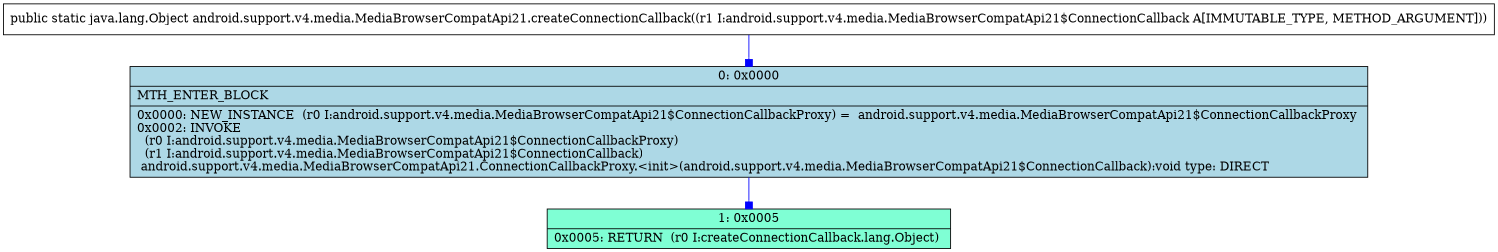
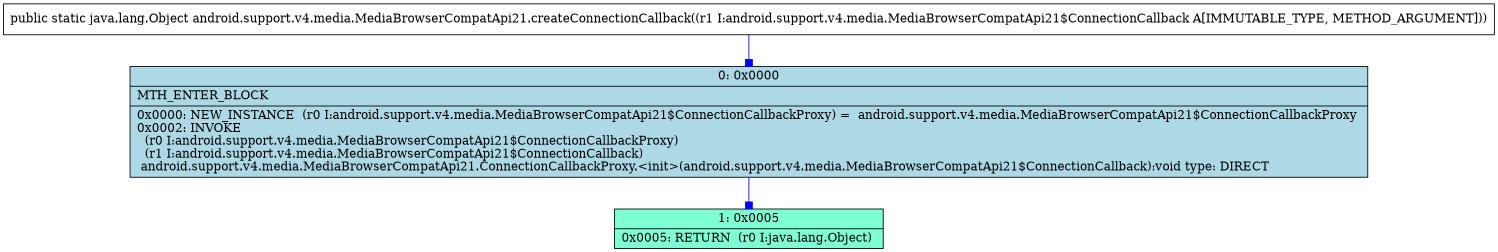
(749, 238) -> (749, 238)
